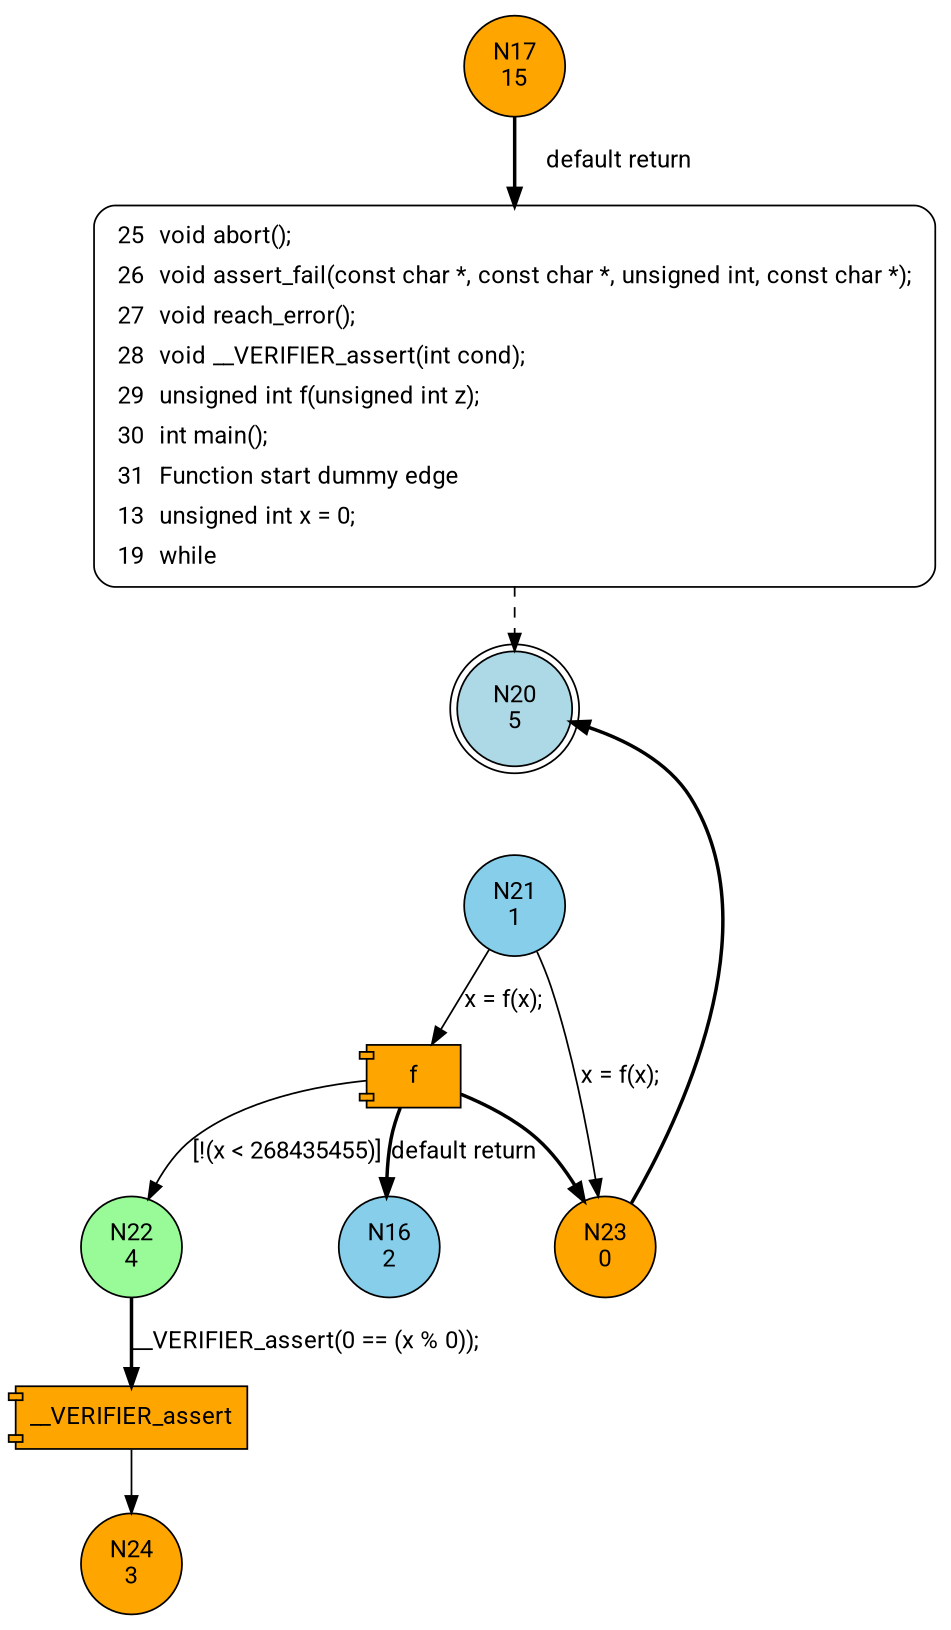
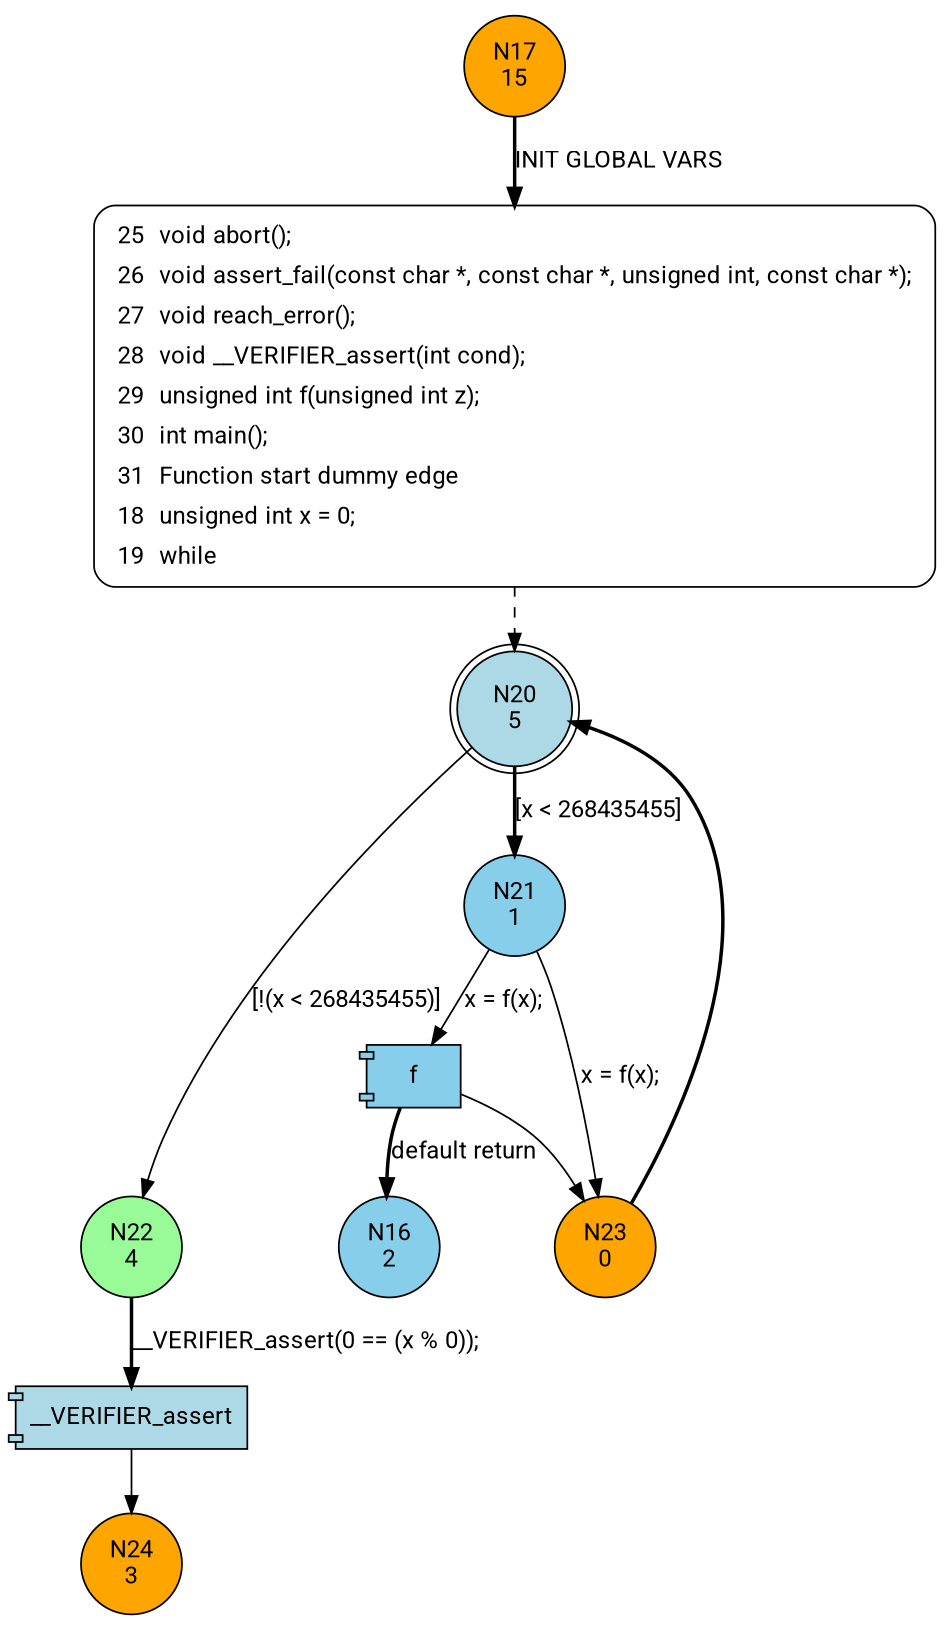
(619, 161) -> (619, 161)
(131, 516) -> (131, 516)
none -> (515, 802)
(414, 1076) -> (414, 1076)
(248, 1108) -> (285, 945)
(526, 1130) -> (526, 1130)
(131, 1418) -> (131, 1418)
